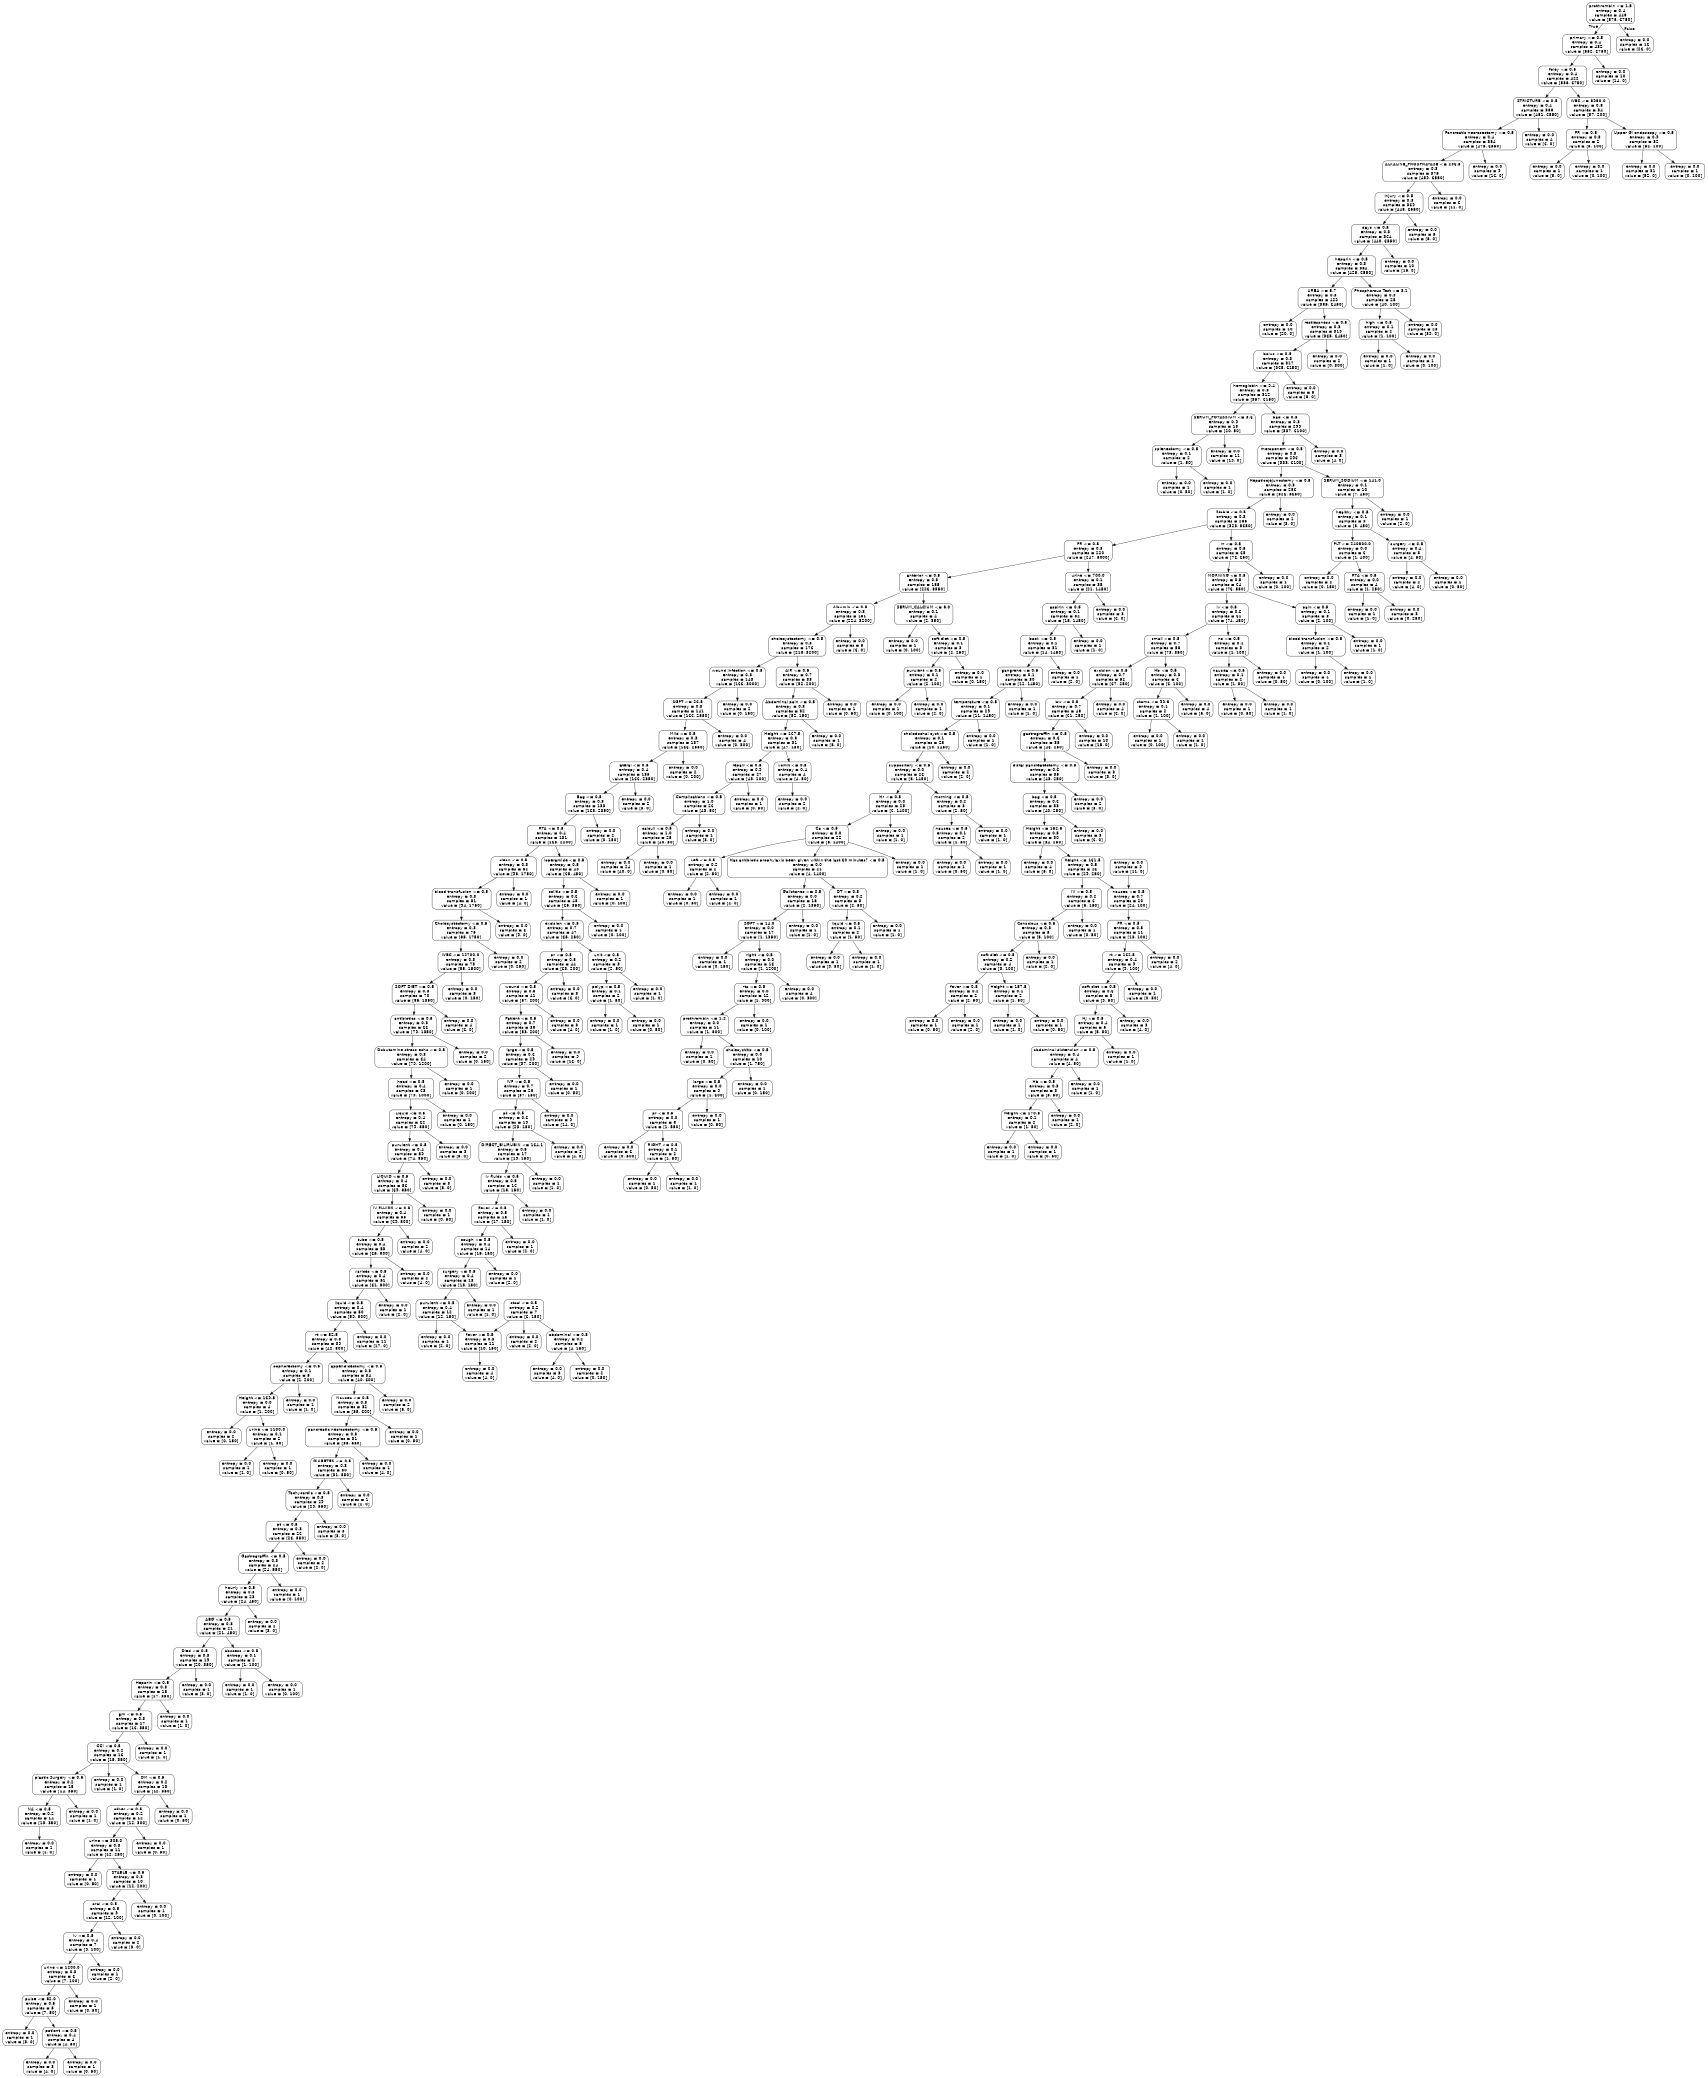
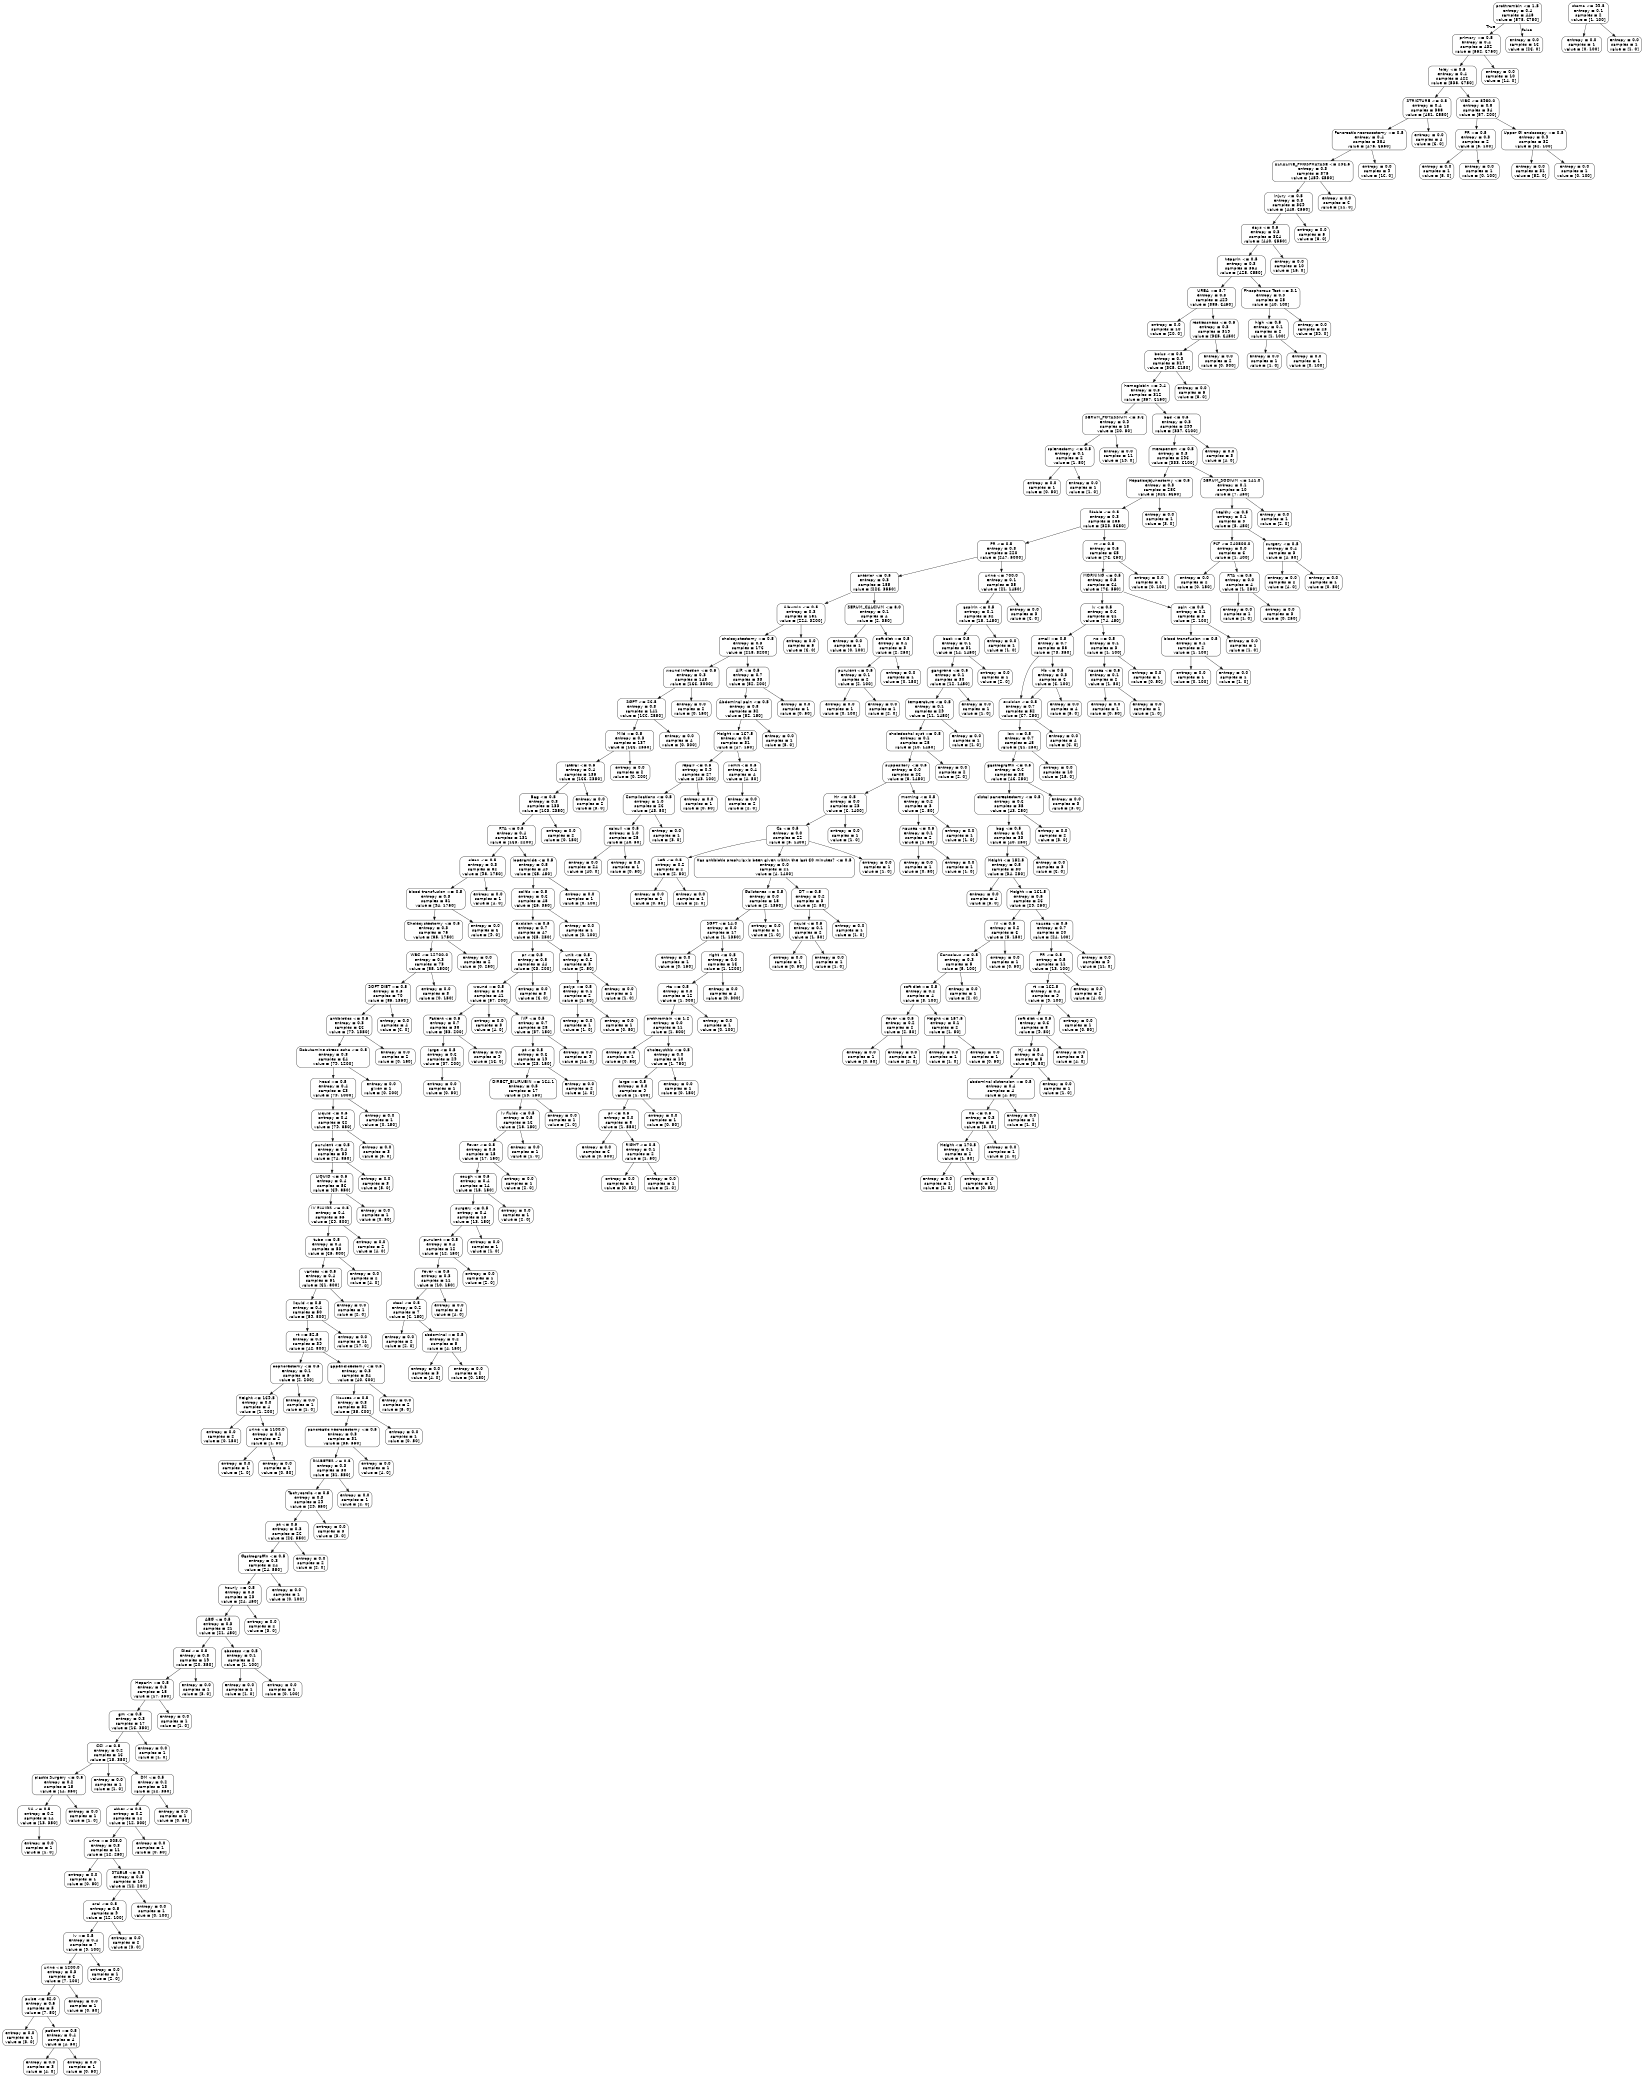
(1160, 692) -> (1038, 692)
(1129, 880) -> (1074, 947)
(520, 1071) -> (510, 1009)
(459, 1089) -> (381, 1089)
(503, 1325) -> (422, 1293)
